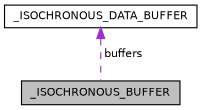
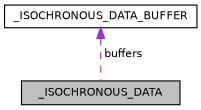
(101, 93) -> (101, 93)
